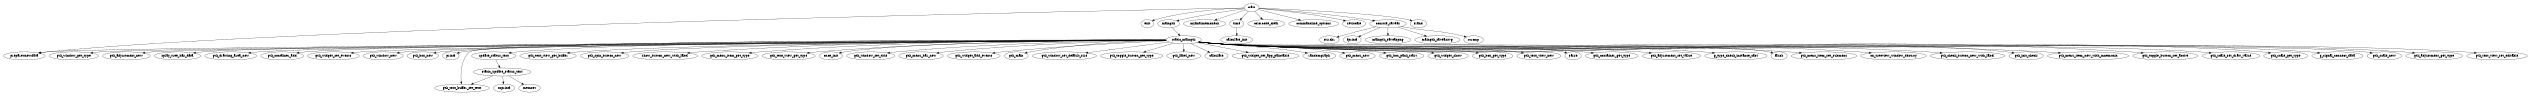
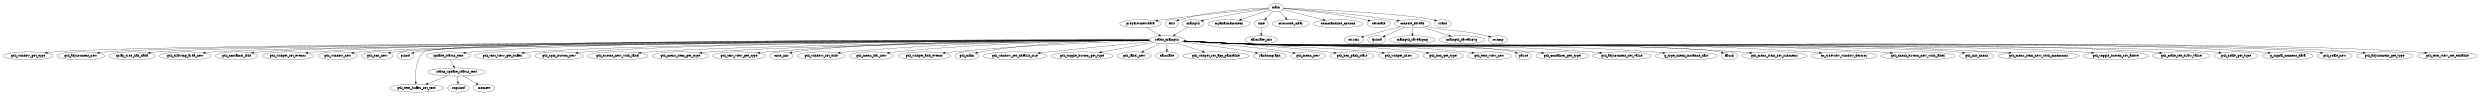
(603, 44) -> (1153, 31)
(665, 56) -> (618, 56)
